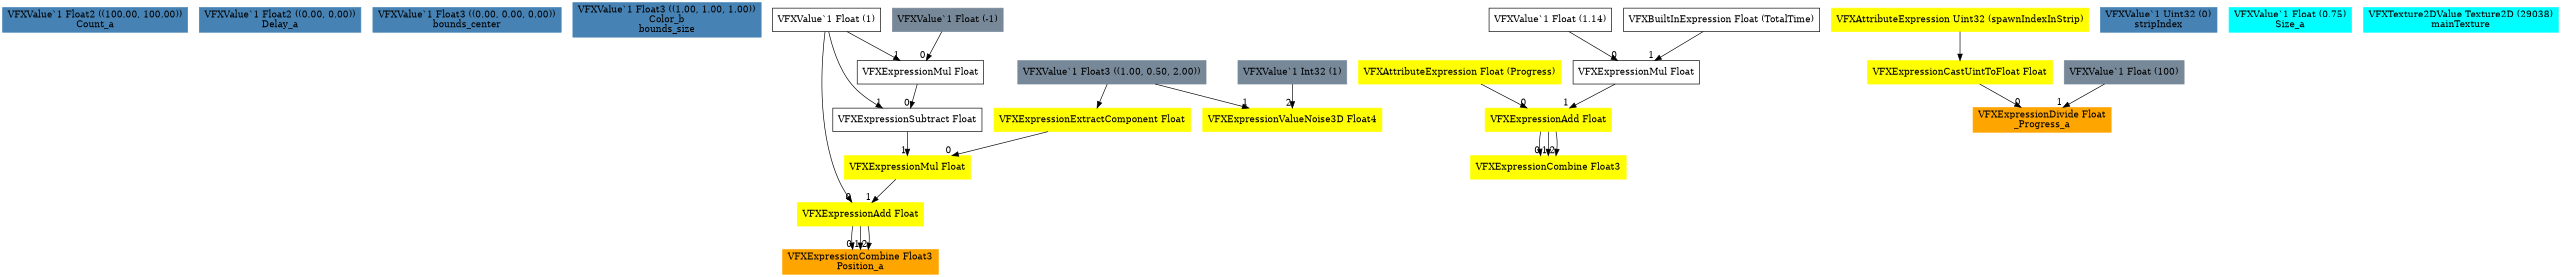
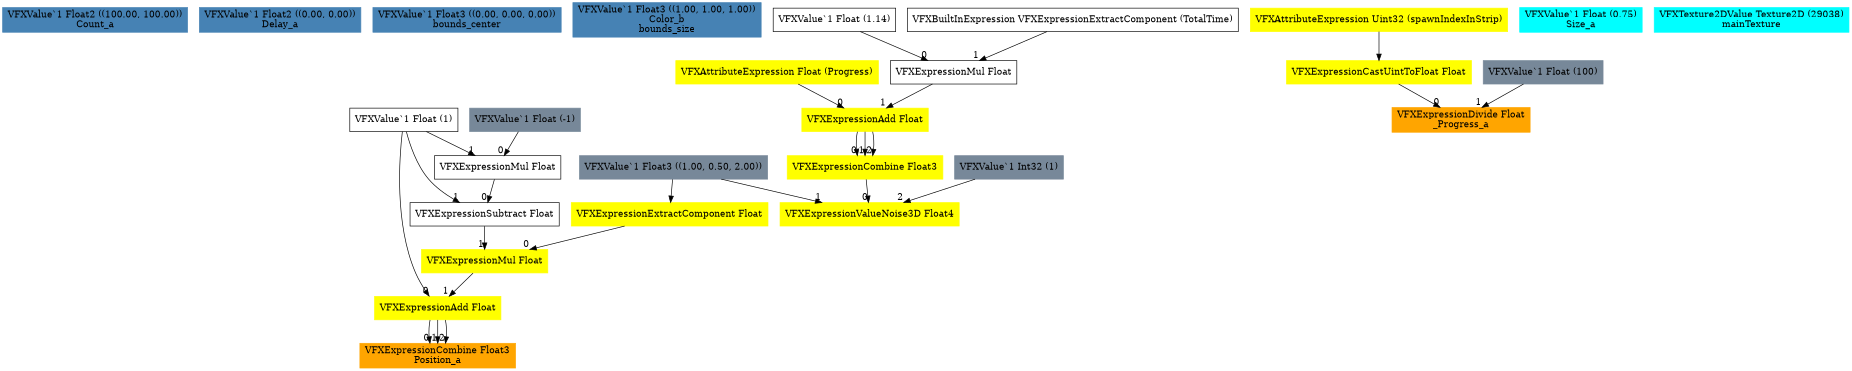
(1722, 20) -> (1073, 20)
(2159, 20) -> none
none -> (867, 188)
